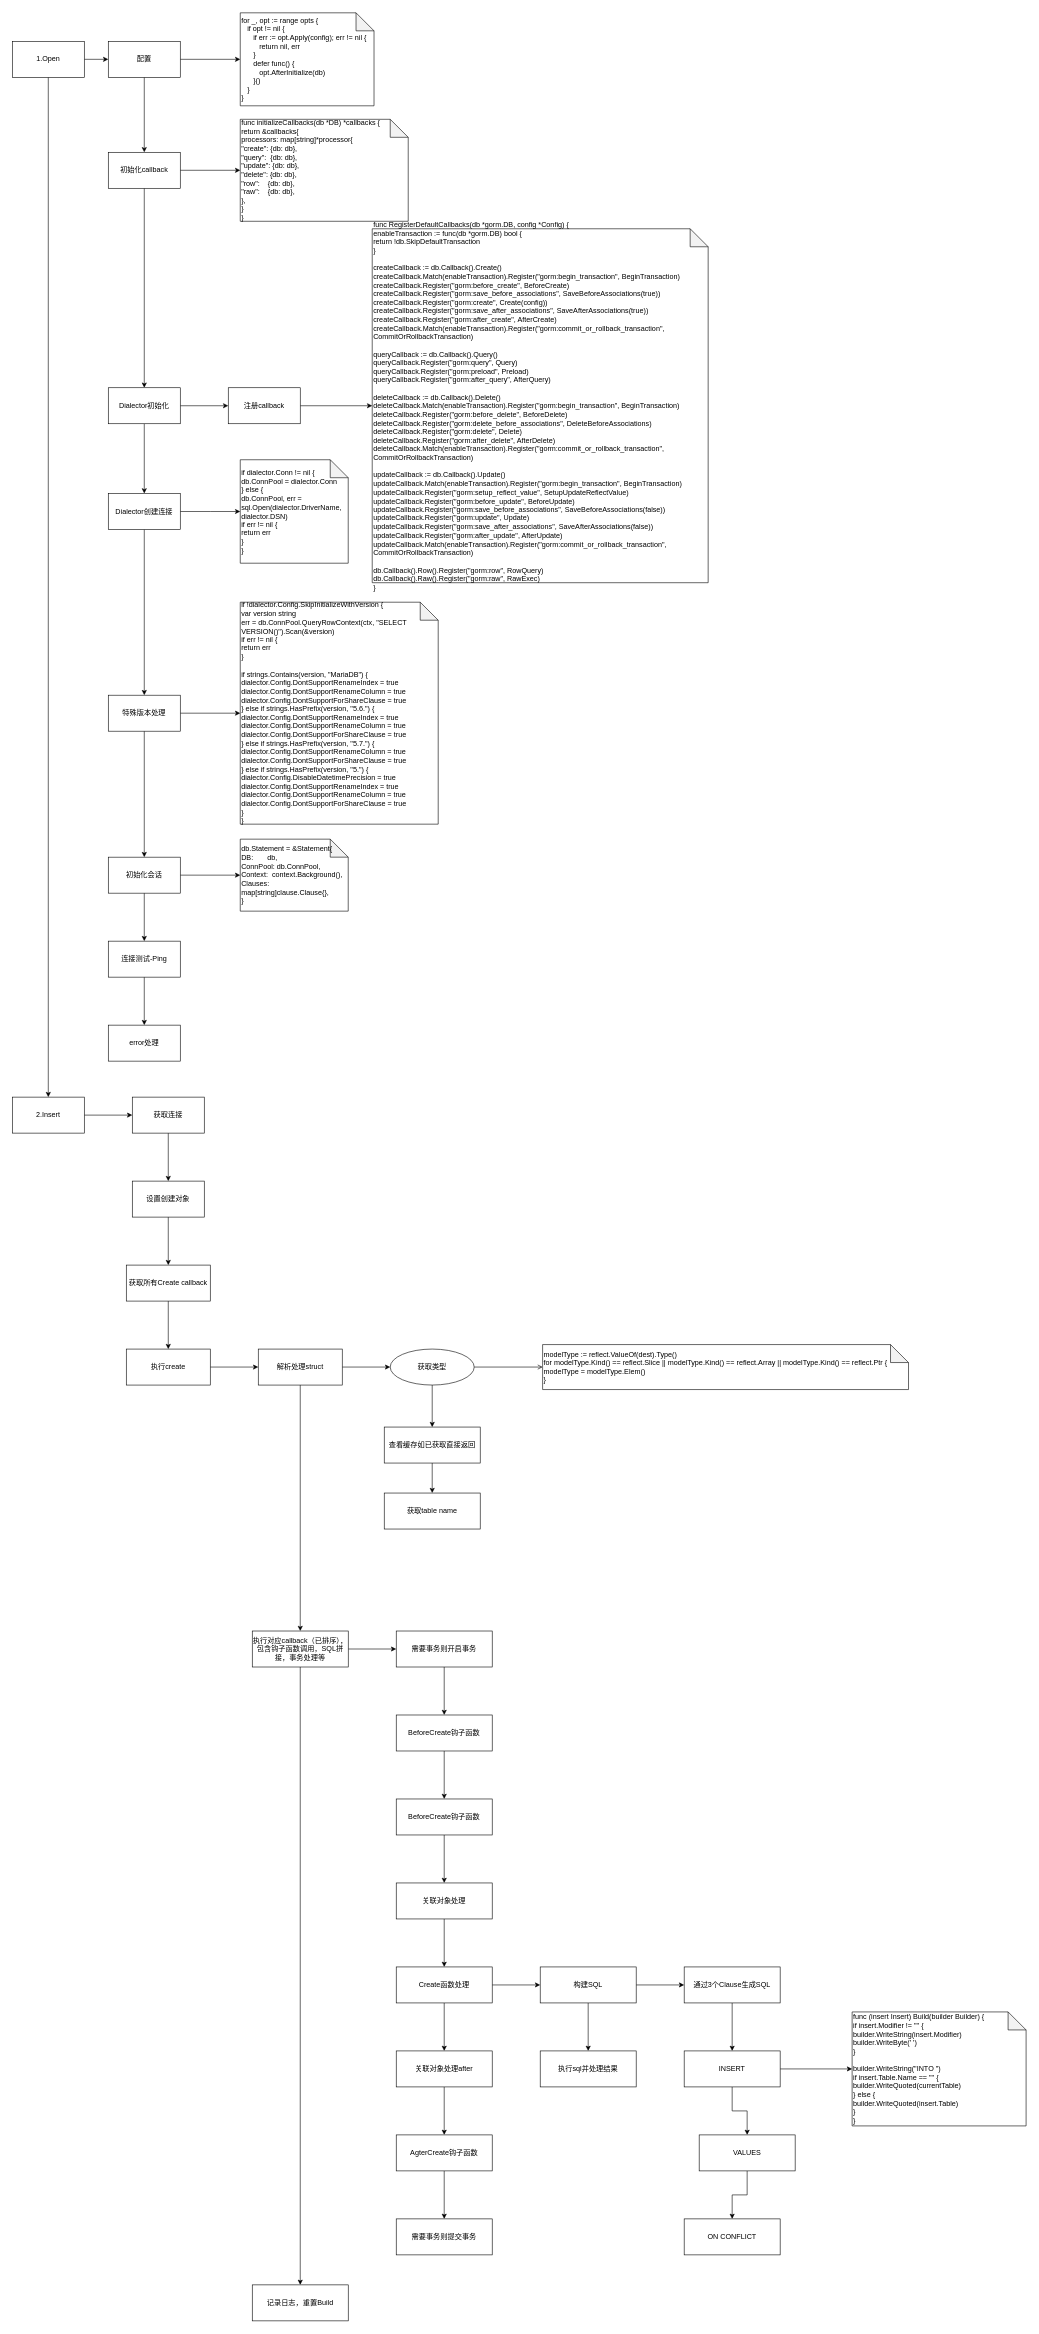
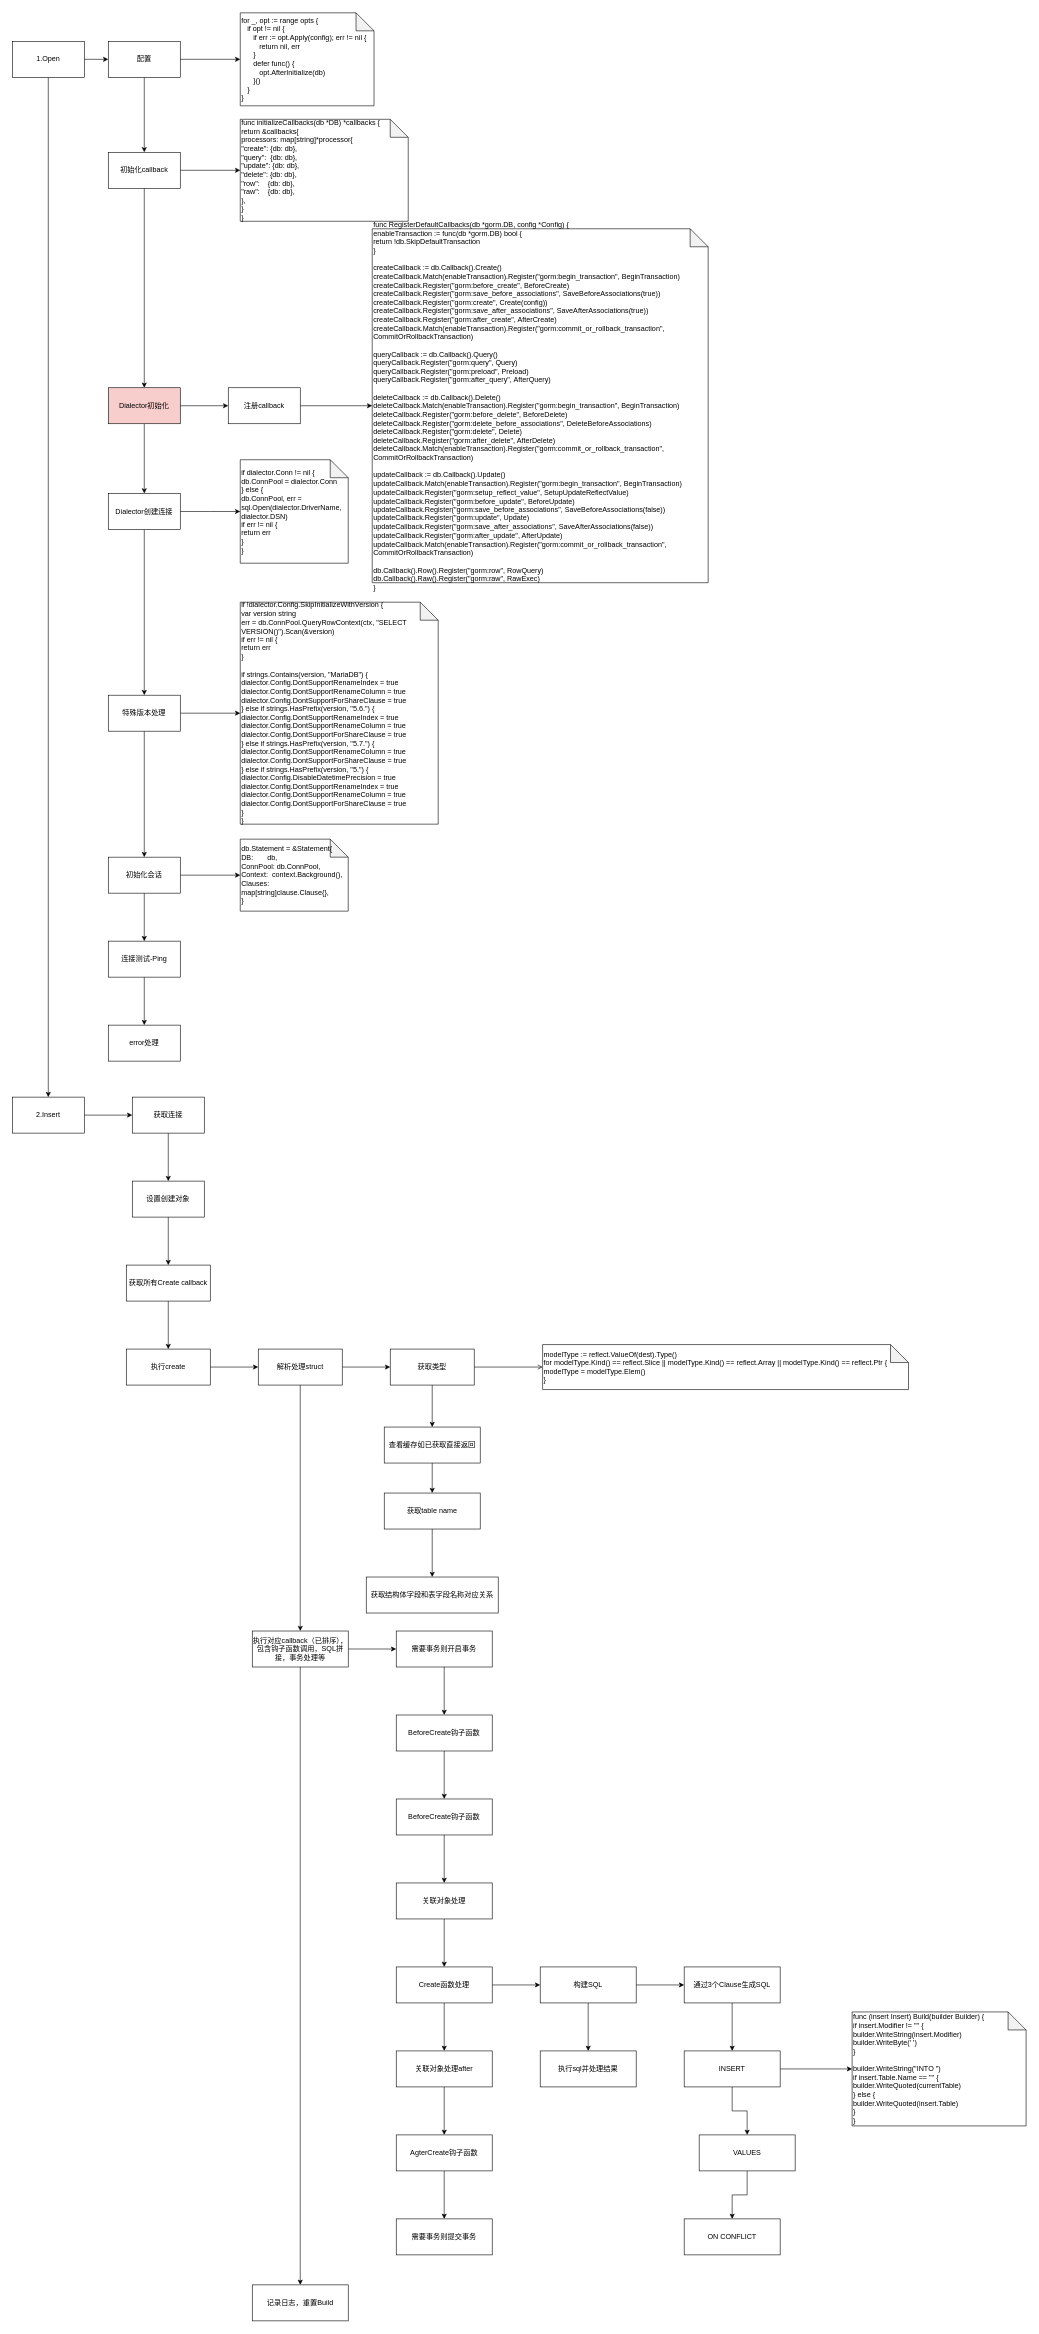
(144, 406) -> (144, 406)
(432, 1367) -> (432, 1367)
none -> (432, 1571)
none -> (432, 1595)
